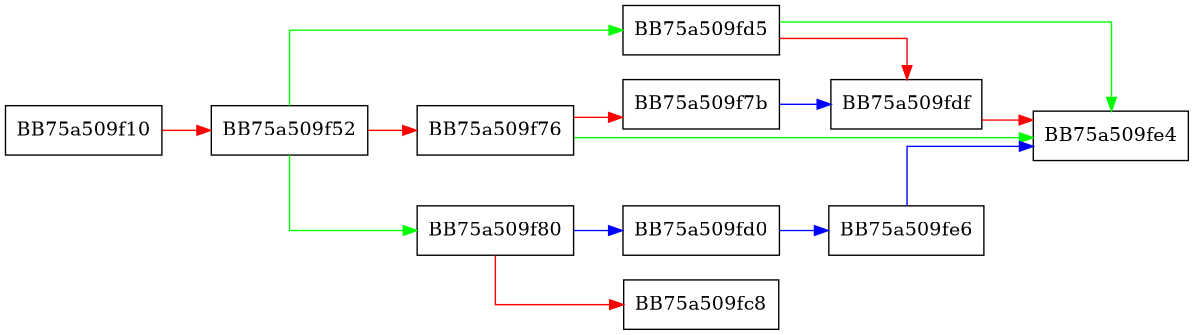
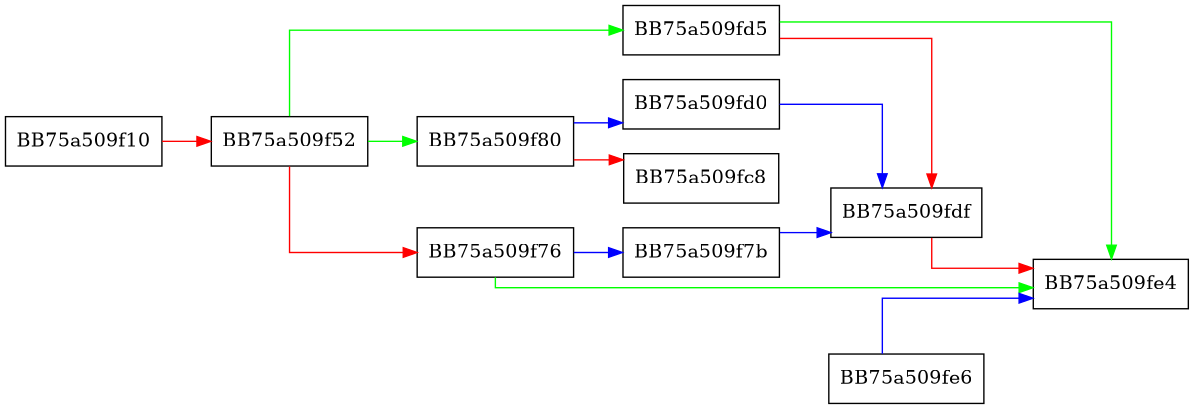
(591, 117) -> (591, 252)
(797, 231) -> (866, 104)
